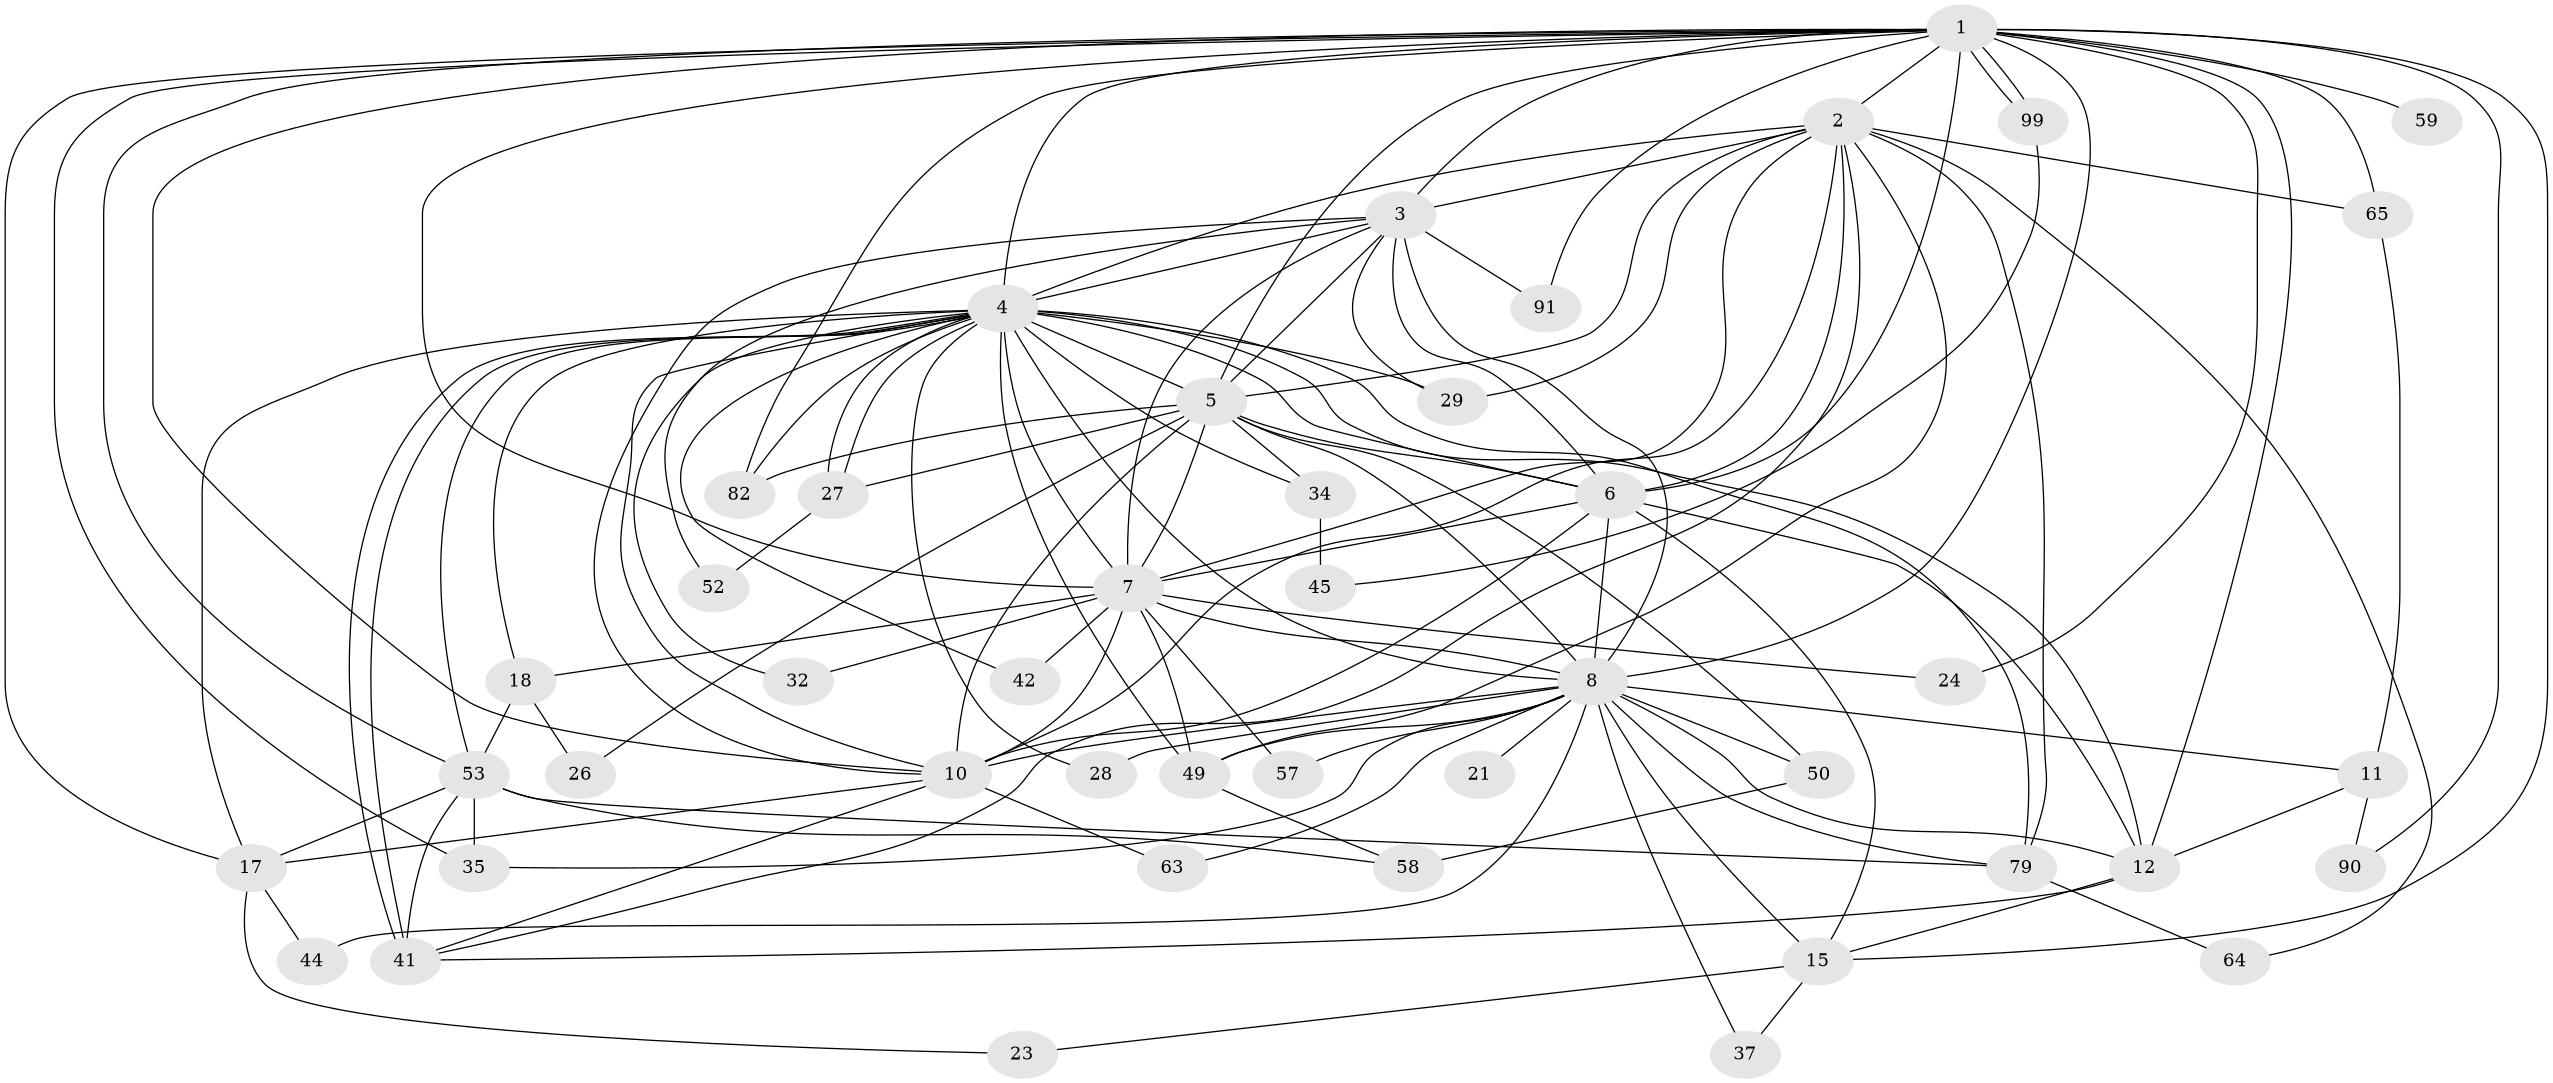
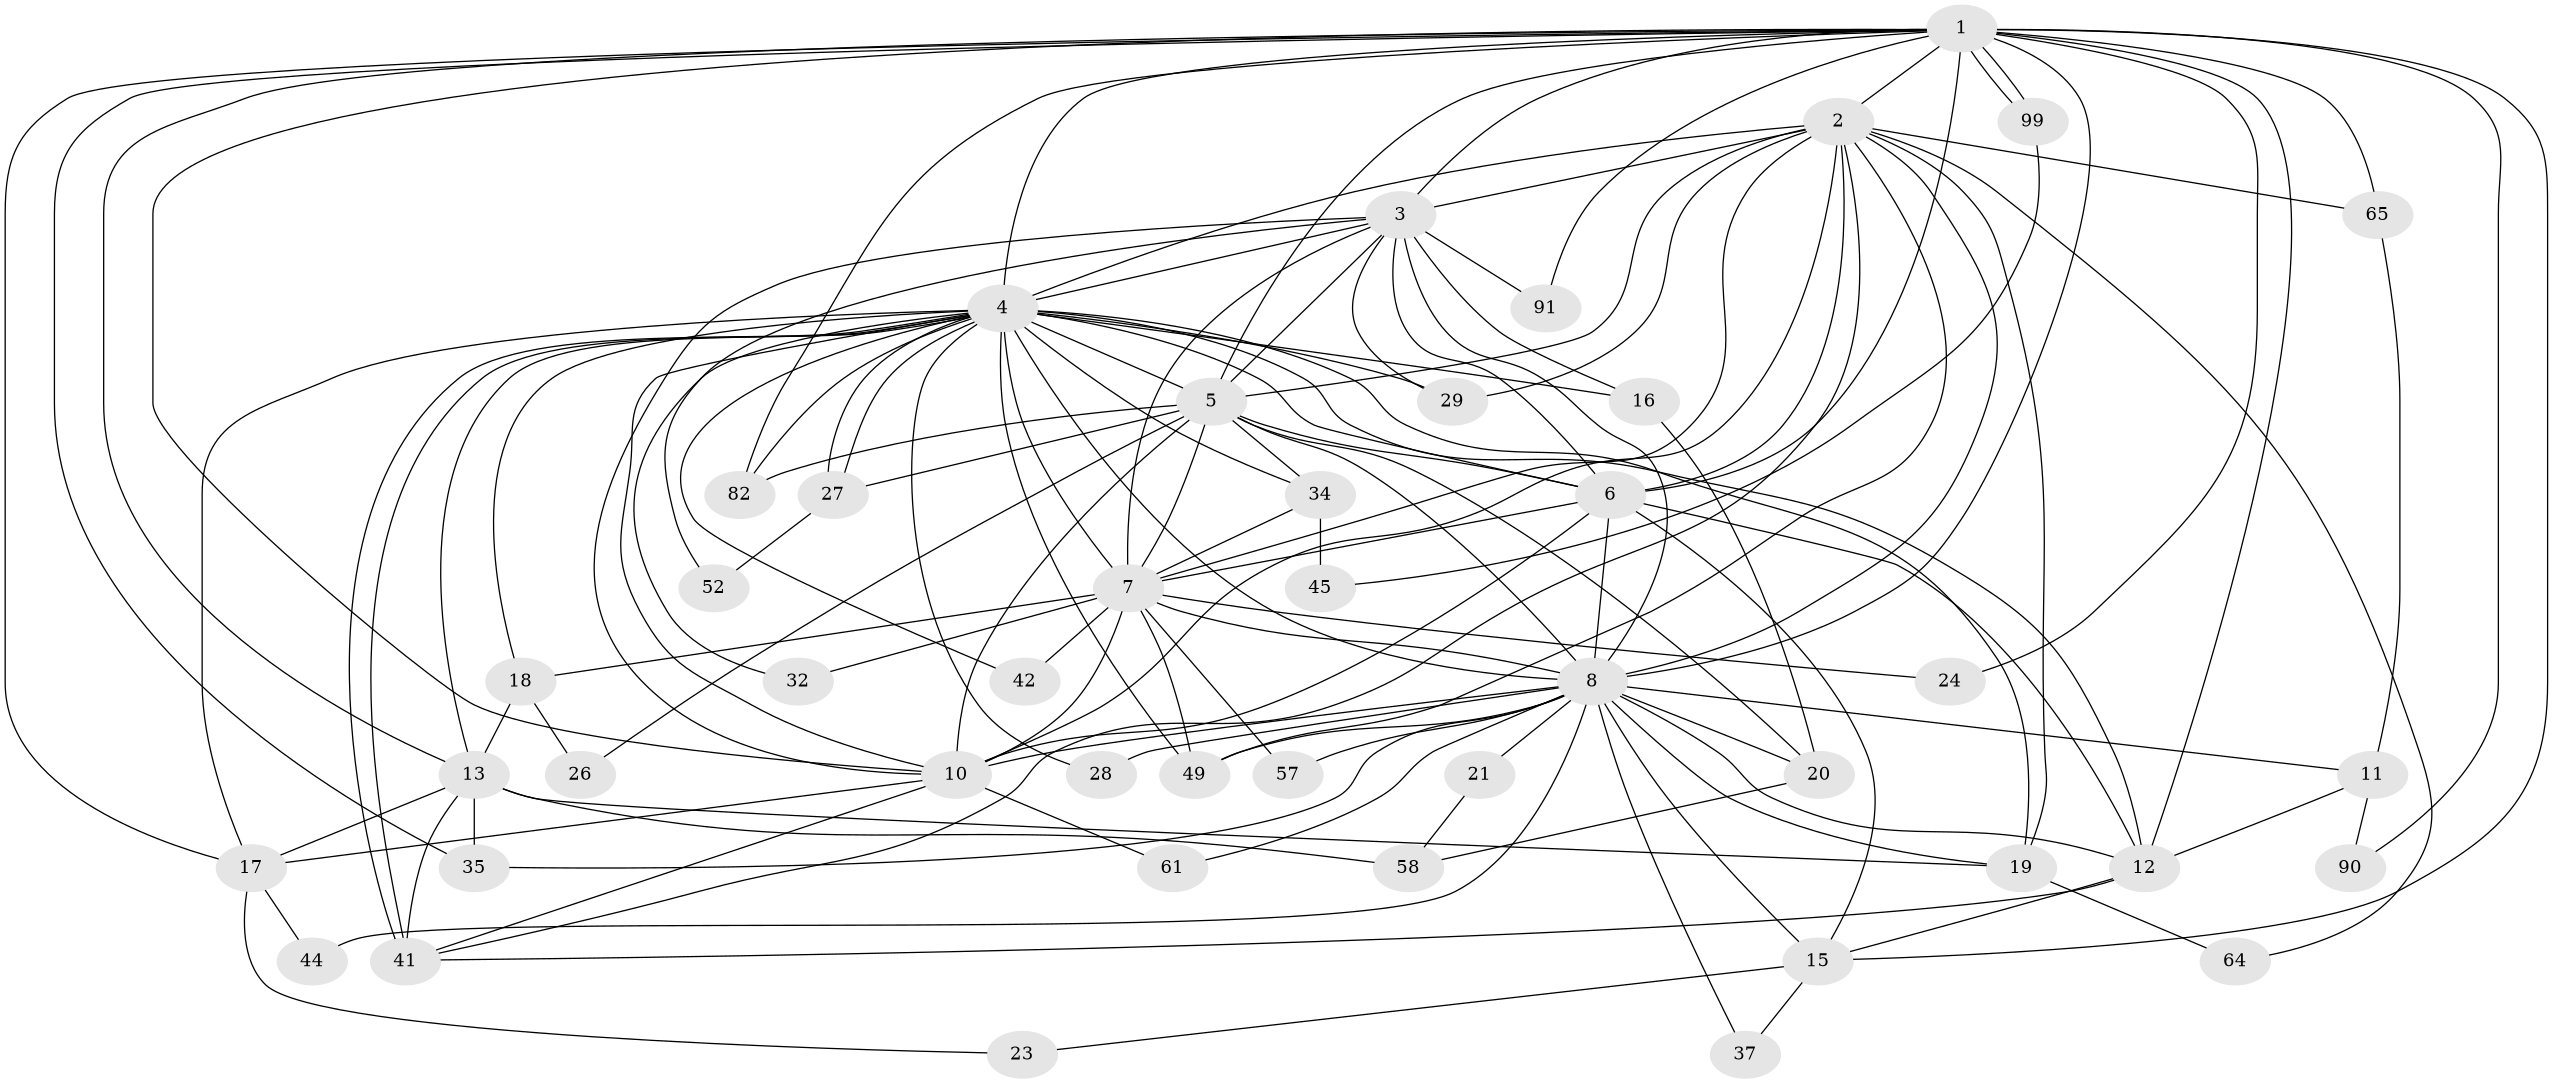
(724, 105) -> (1225, 542)
(2427, 122) -> none
none -> (1644, 402)
none -> (1956, 477)
(474, 775) -> (474, 775)
(1819, 775) -> (1819, 775)
(1300, 823) -> (1444, 822)
(1173, 868) -> (1173, 868)
(2022, 868) -> (2022, 868)
